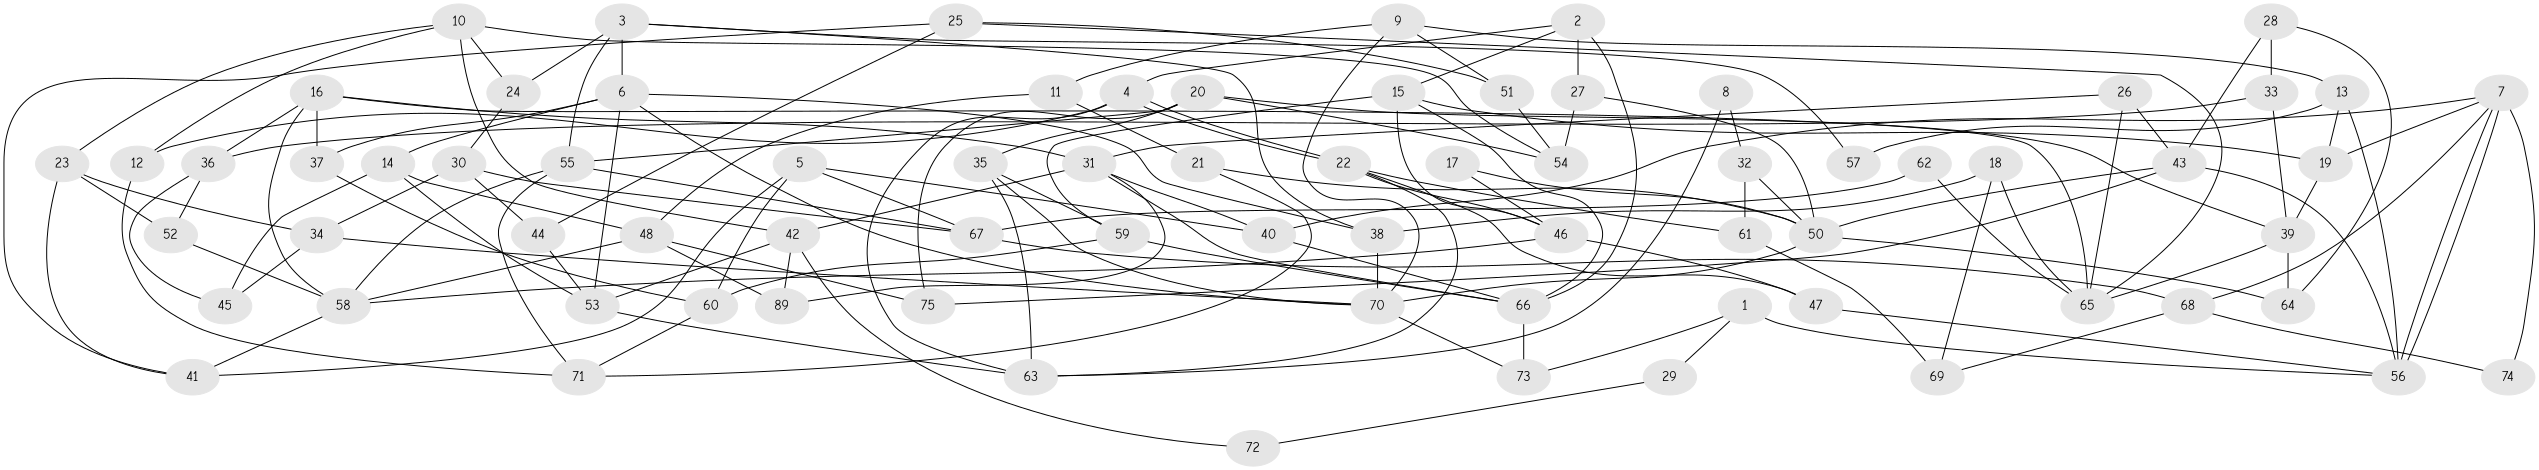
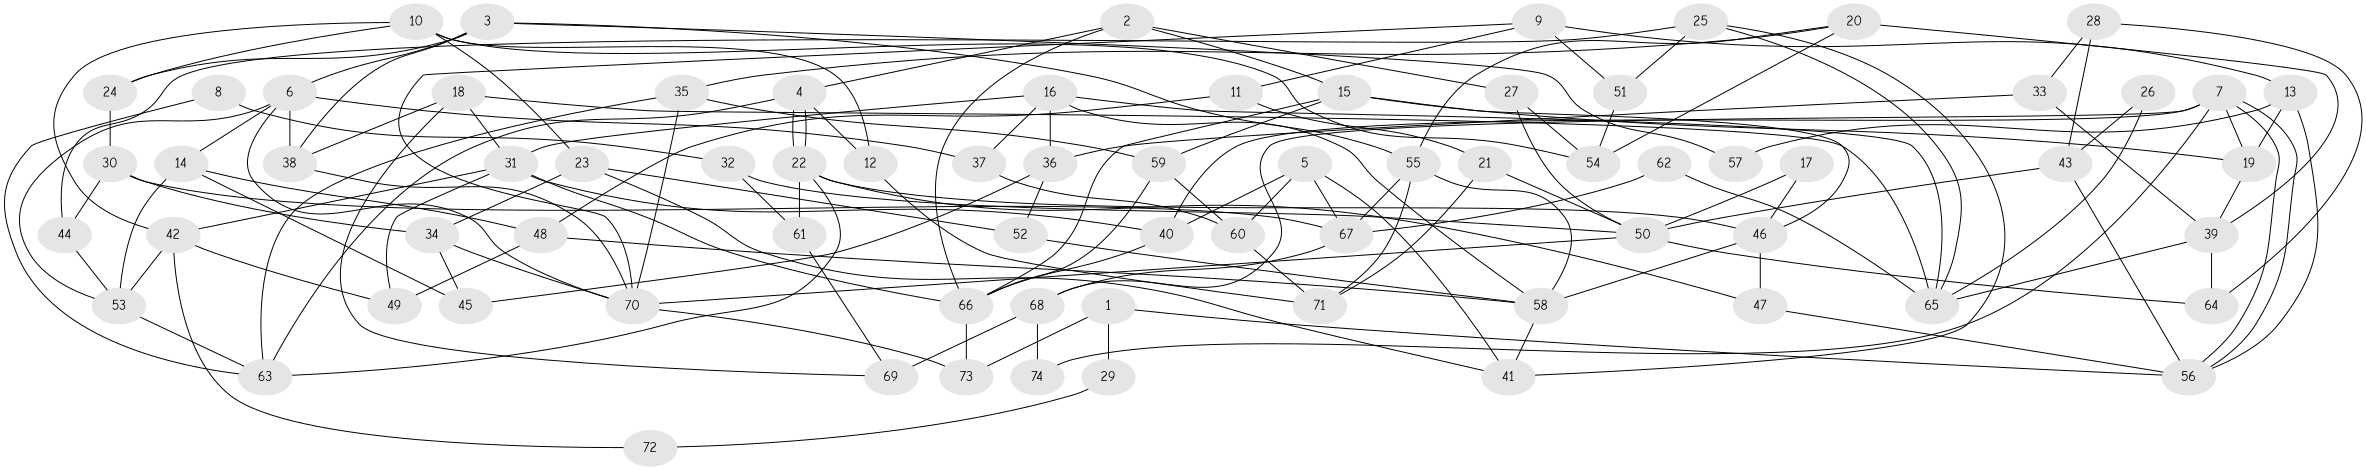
(1753, 113) -> (484, 127)
(782, 306) -> (395, 306)
(928, 306) -> none
